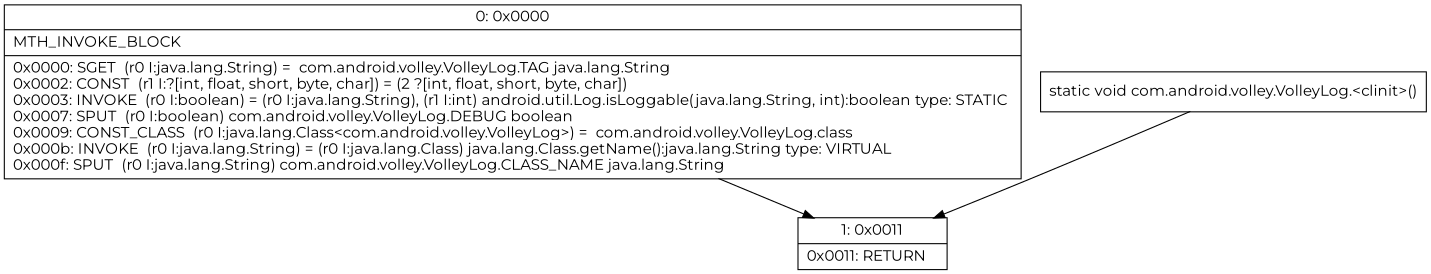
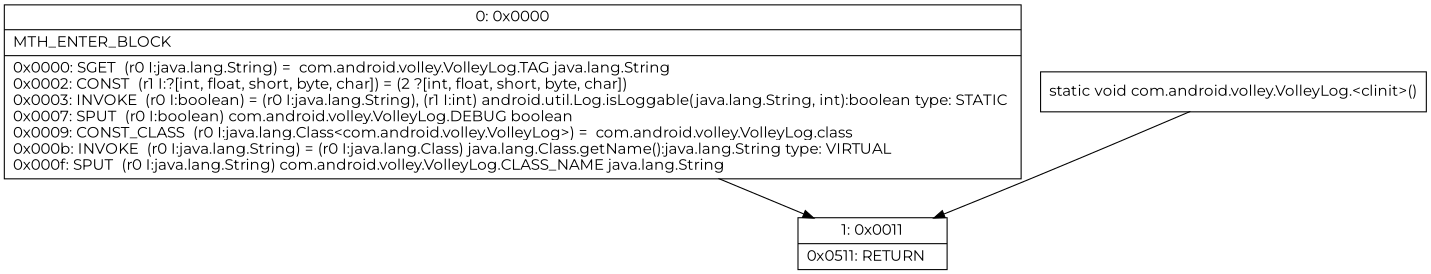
(97, 42) -> (92, 42)
(873, 256) -> (872, 256)
